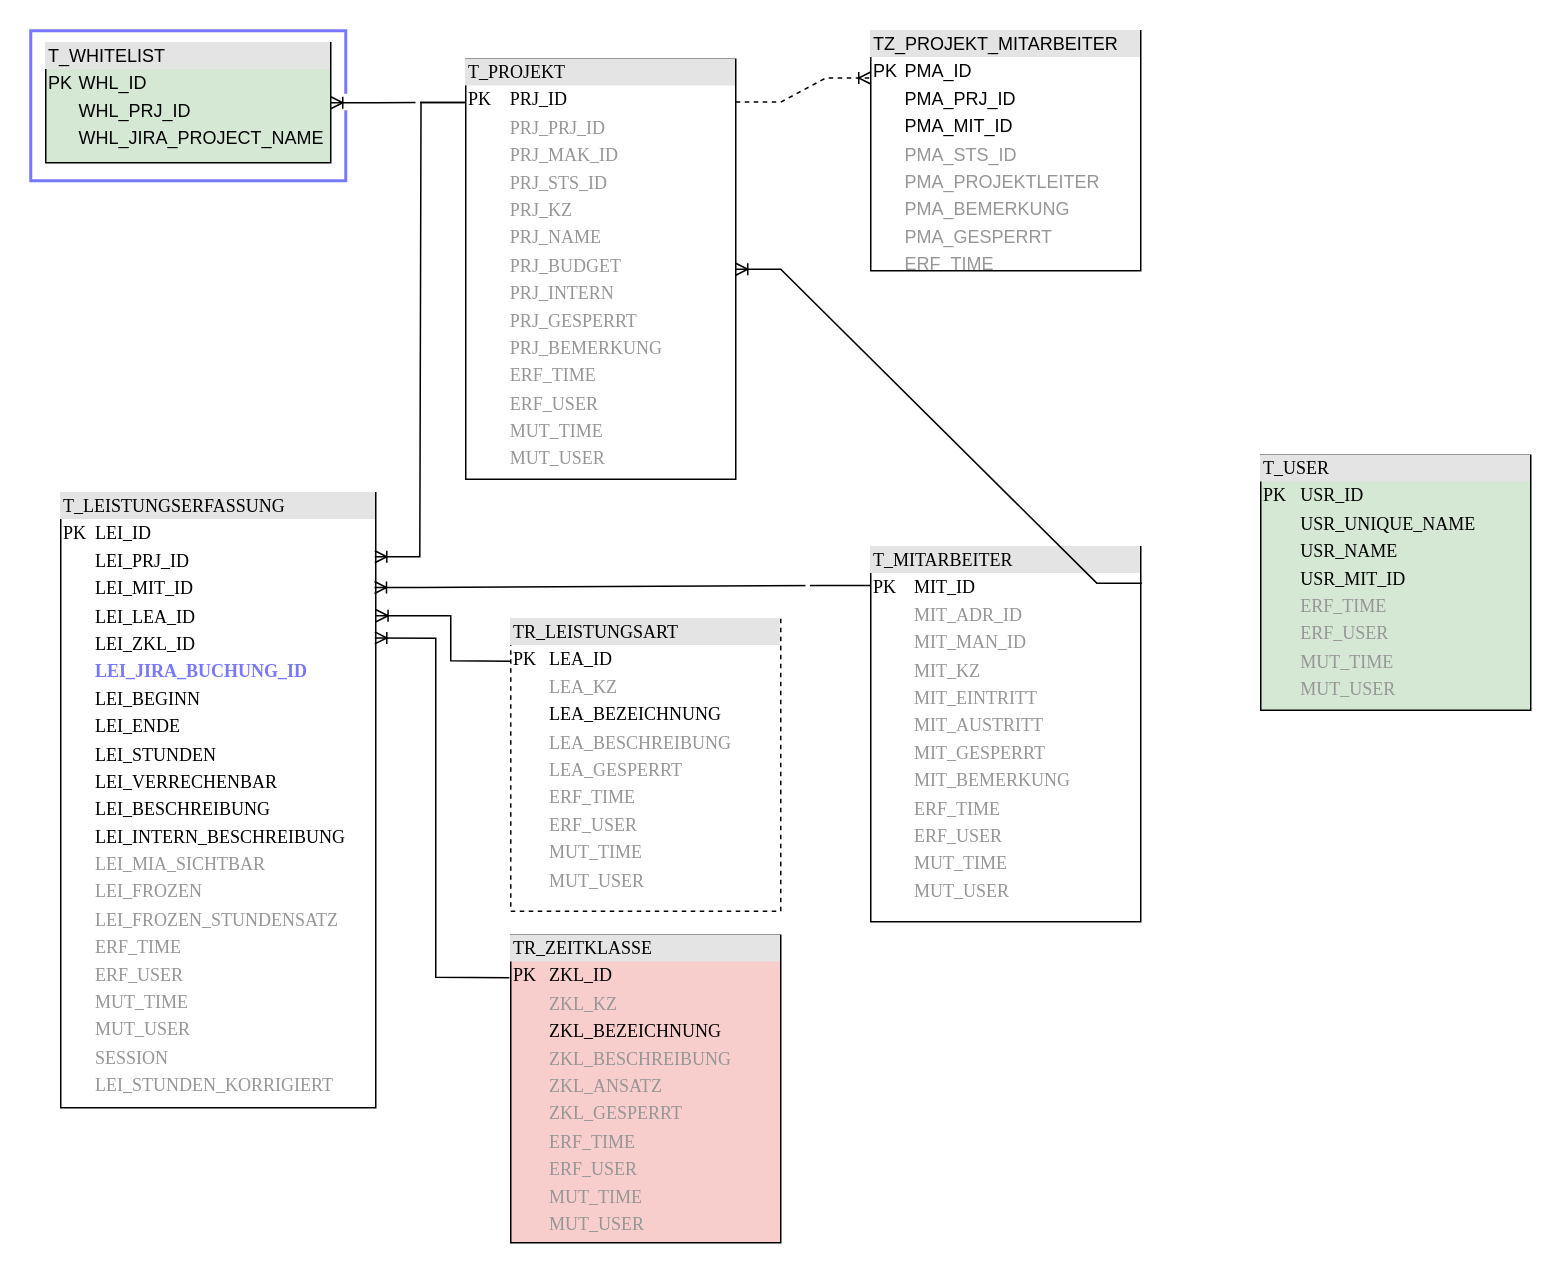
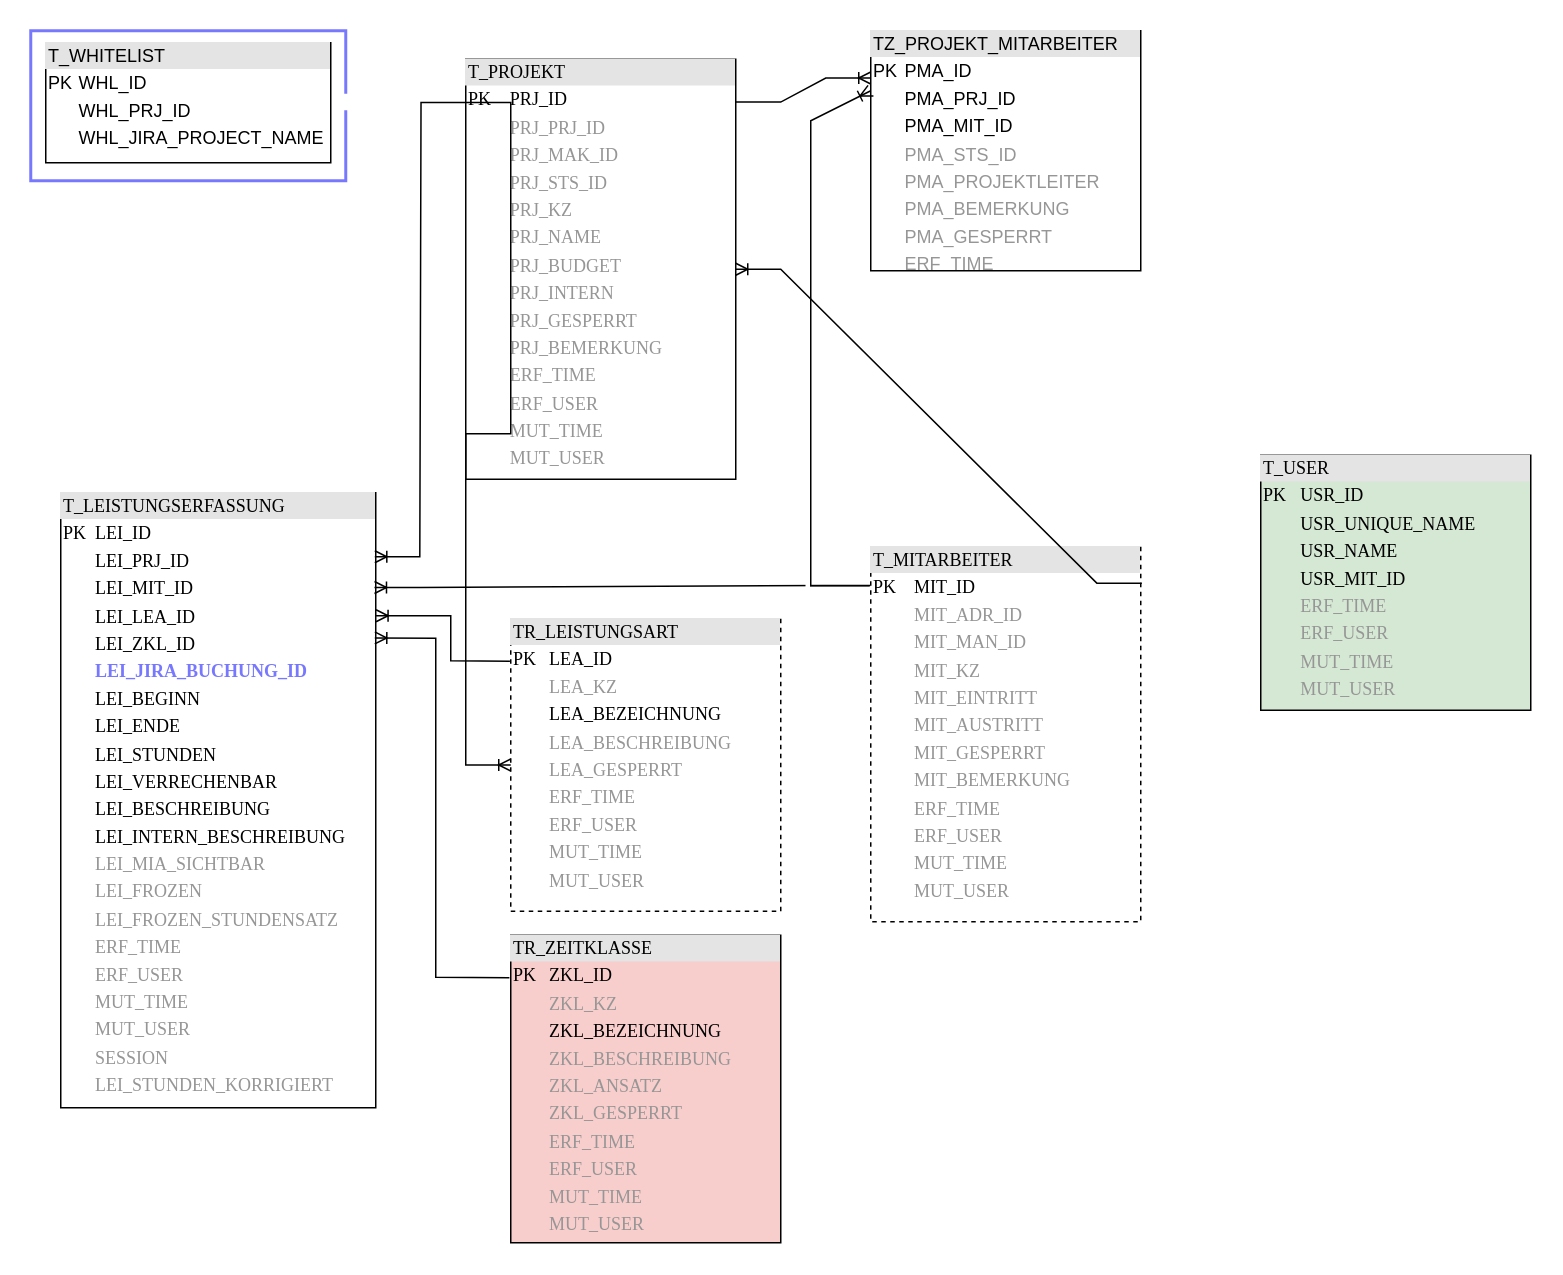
(804, 90) -> (804, 90)
(188, 103) -> (188, 103)
(391, 103) -> (511, 270)
none -> (811, 319)
(1006, 734) -> (1006, 734)
